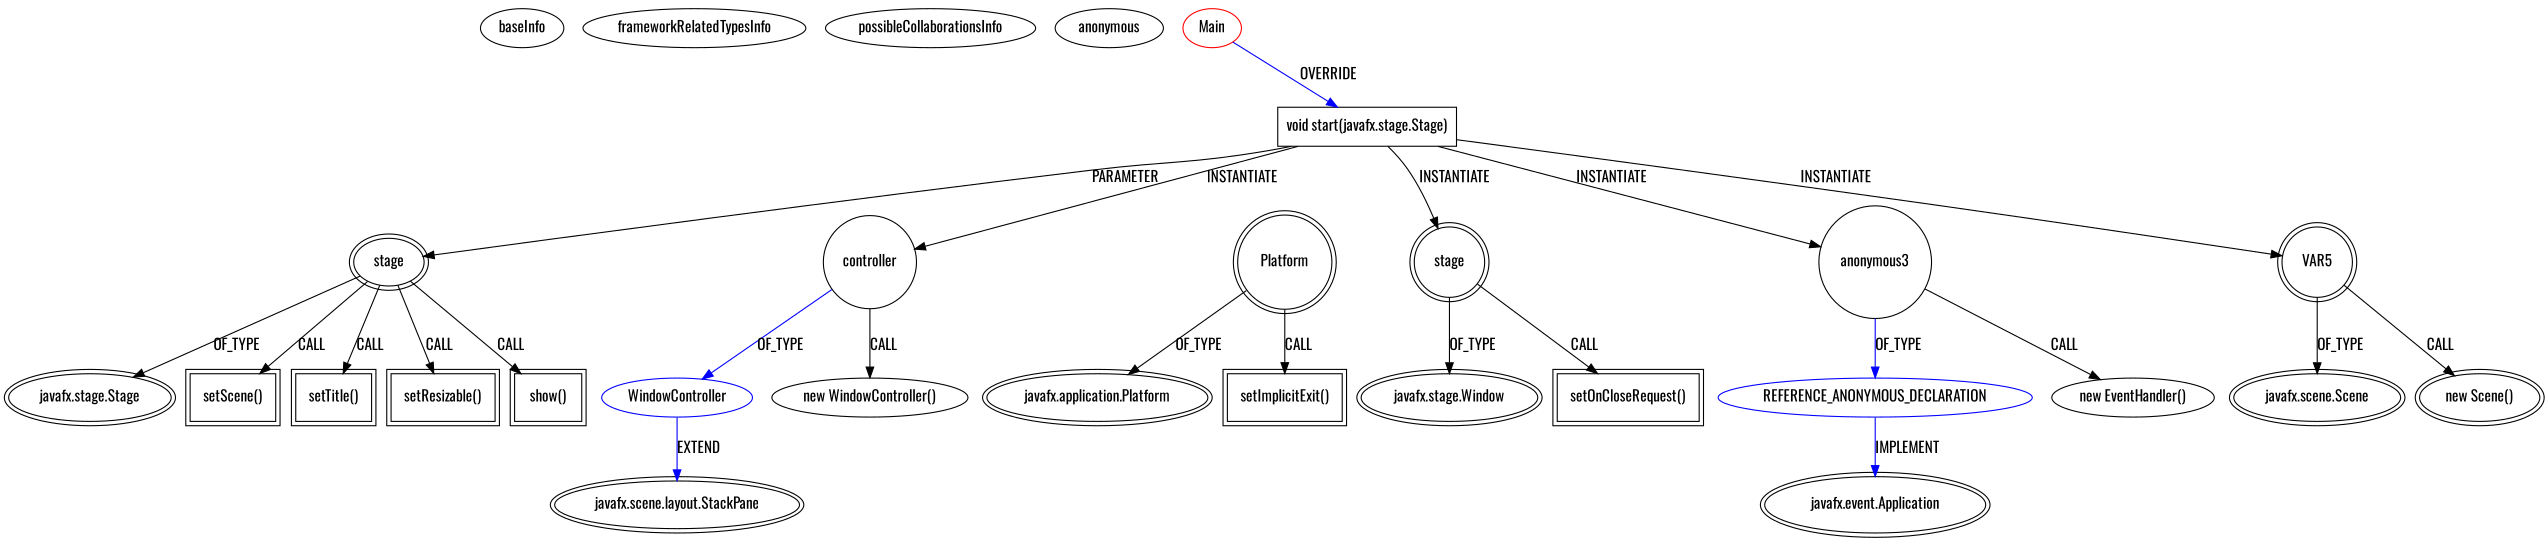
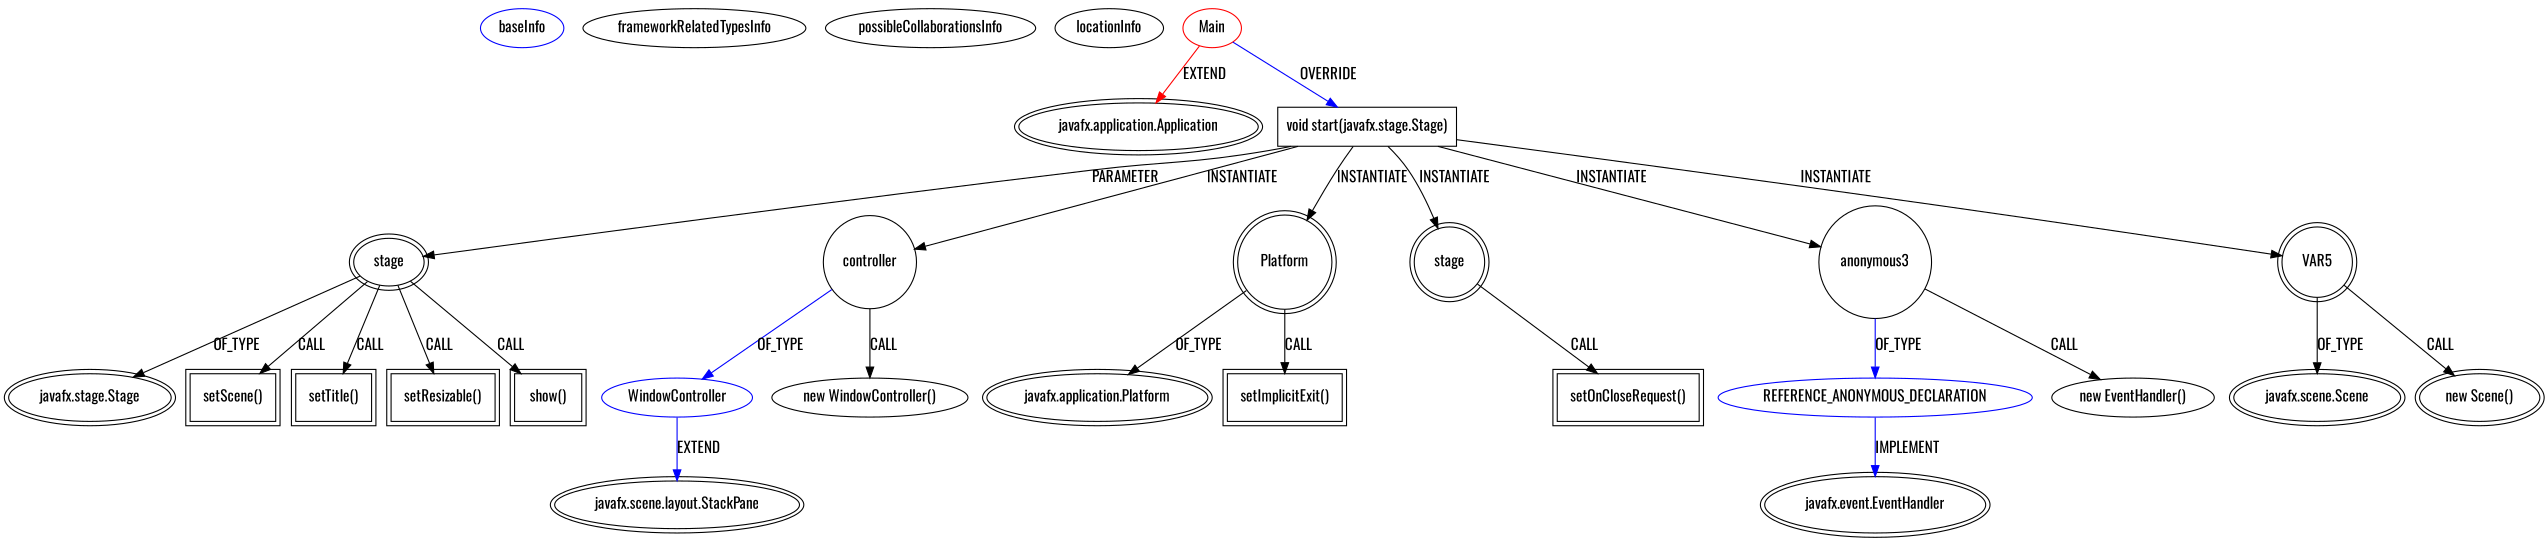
(522, 28) -> (522, 28)
(1109, 28) -> (1109, 28)
none -> (1139, 127)
none -> (1332, 178)
(1450, 398) -> none
(1875, 505) -> (1875, 505)
